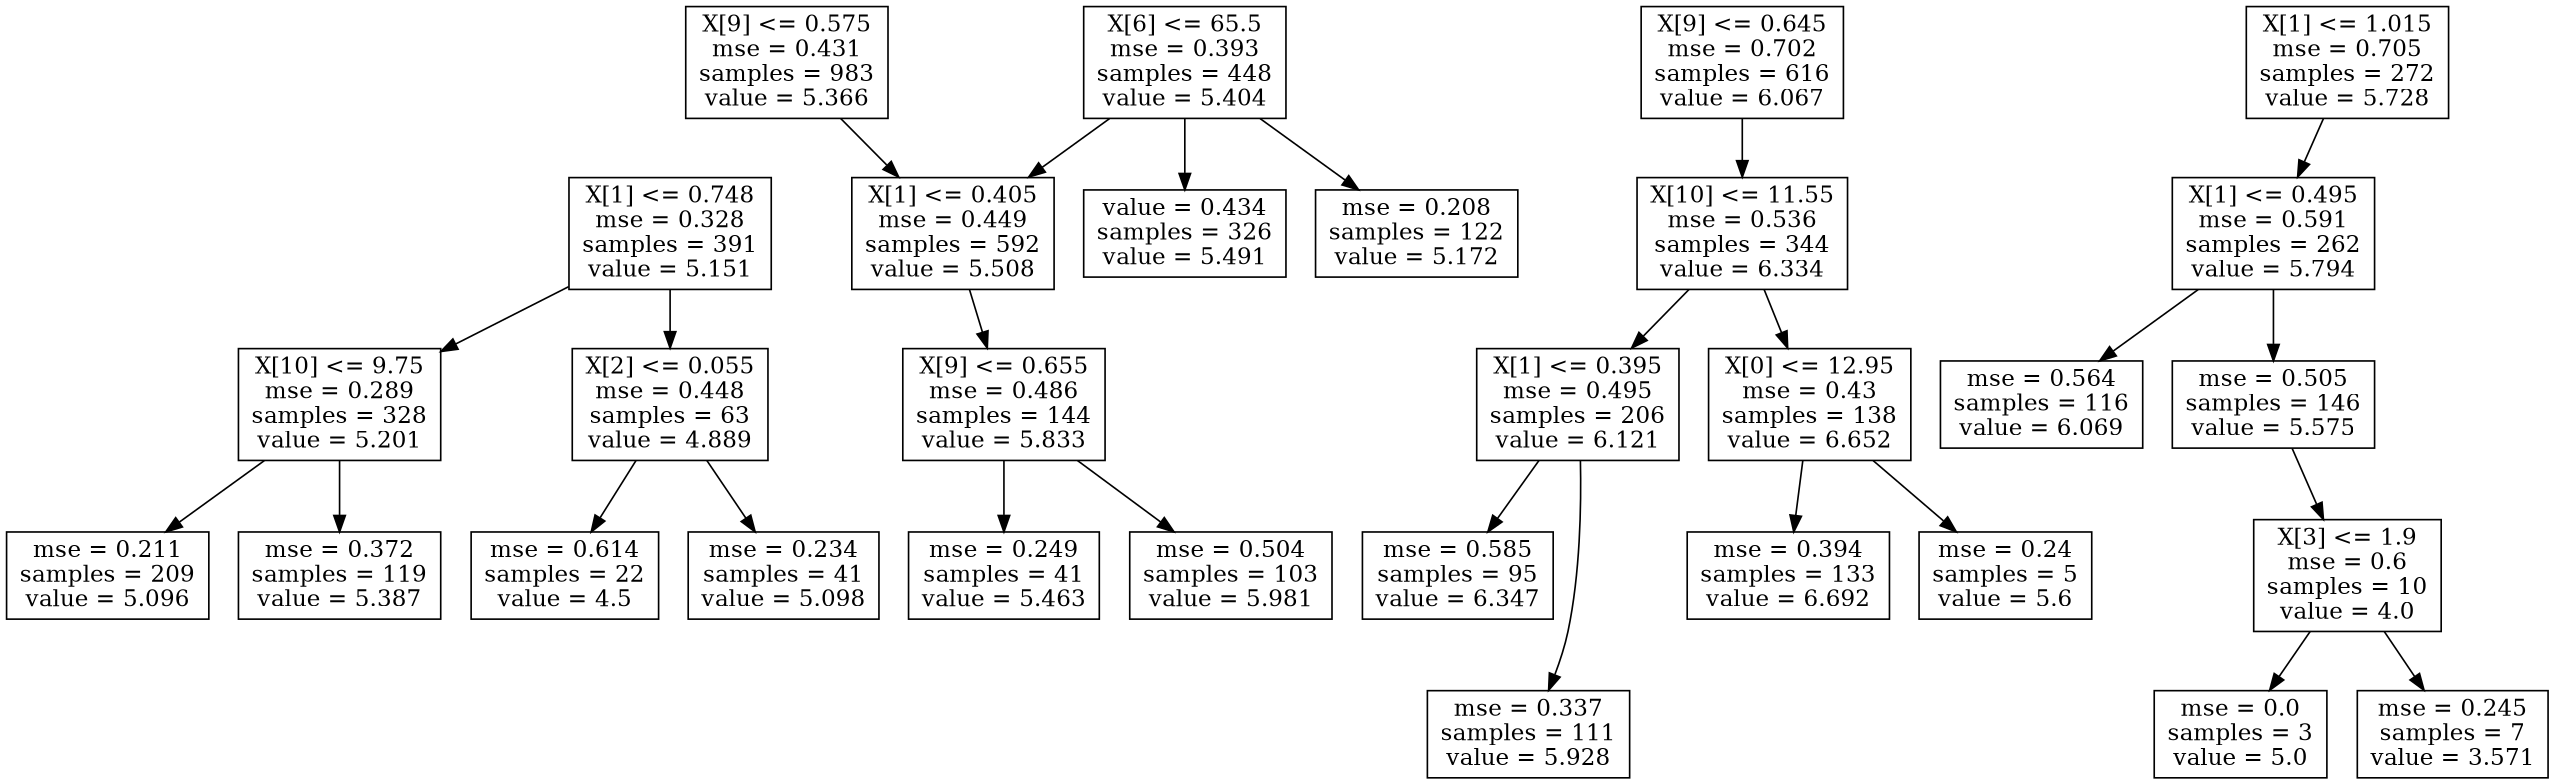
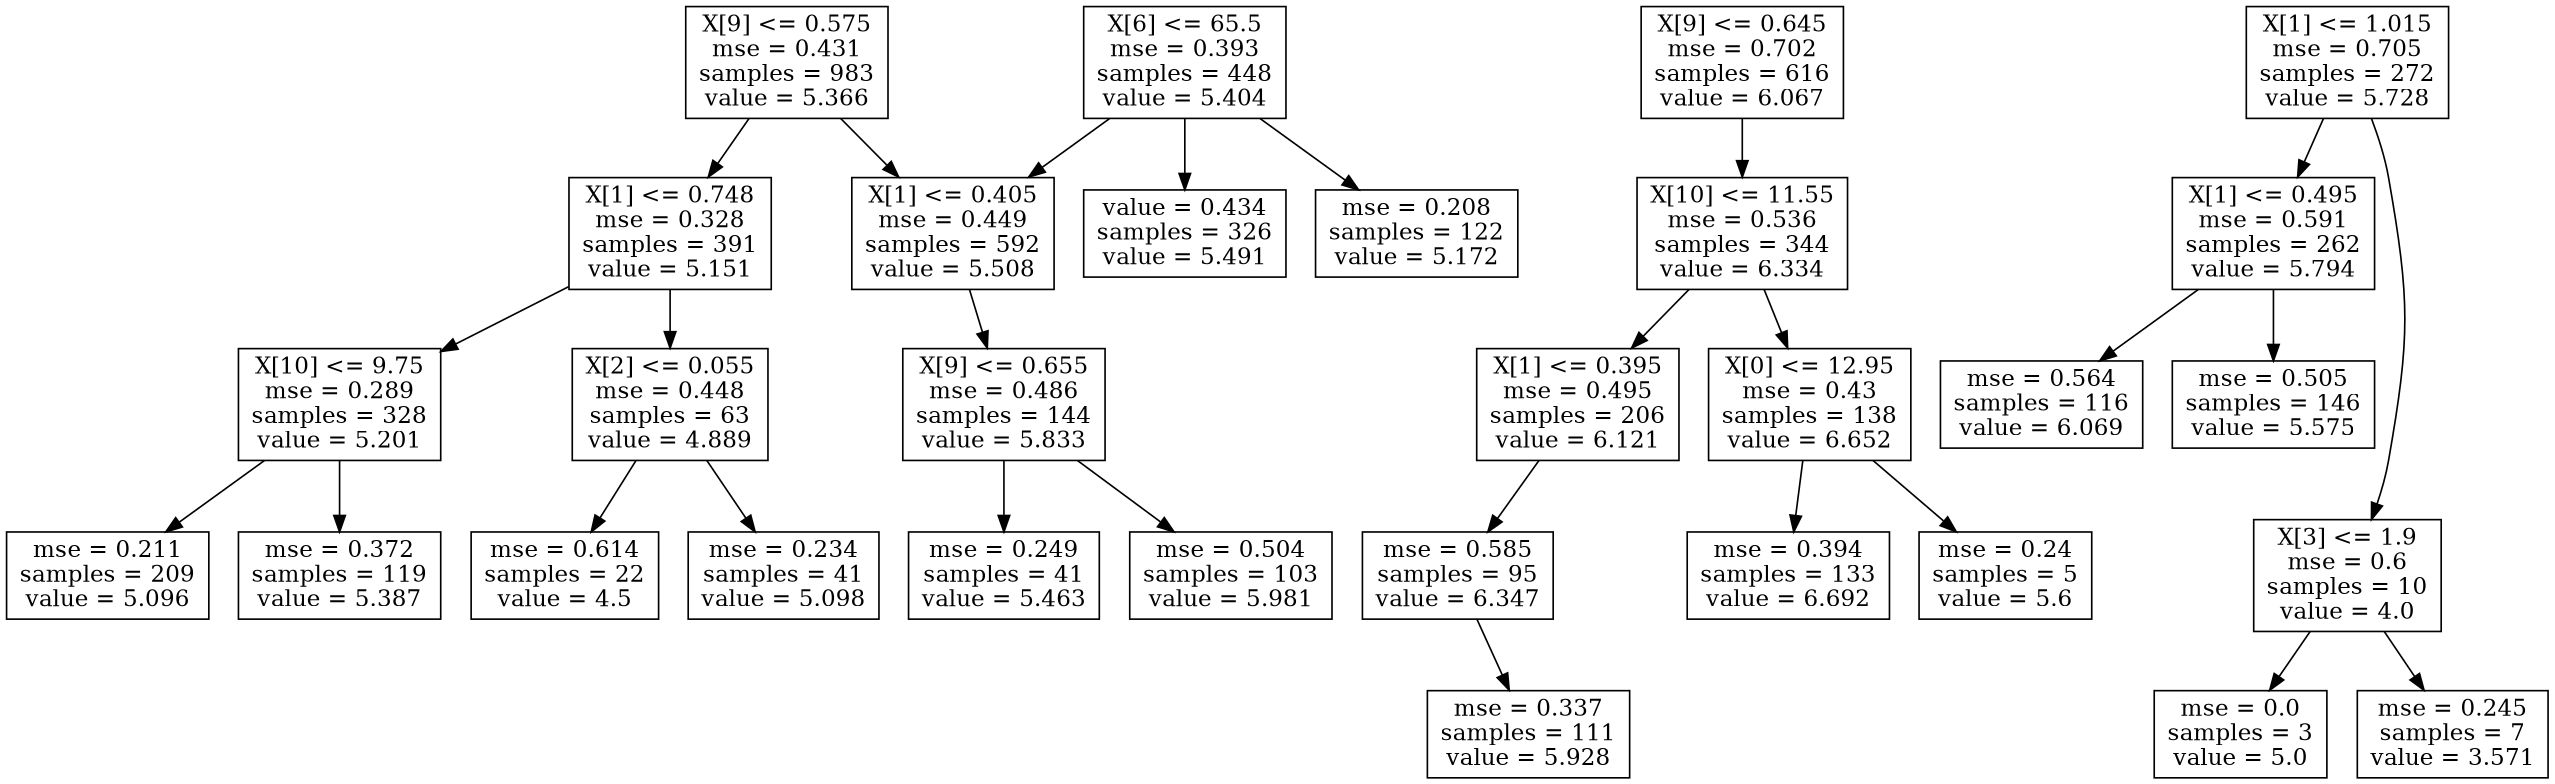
none -> (733, 141)
(2304, 476) -> (2405, 311)
(1577, 569) -> (1490, 647)
